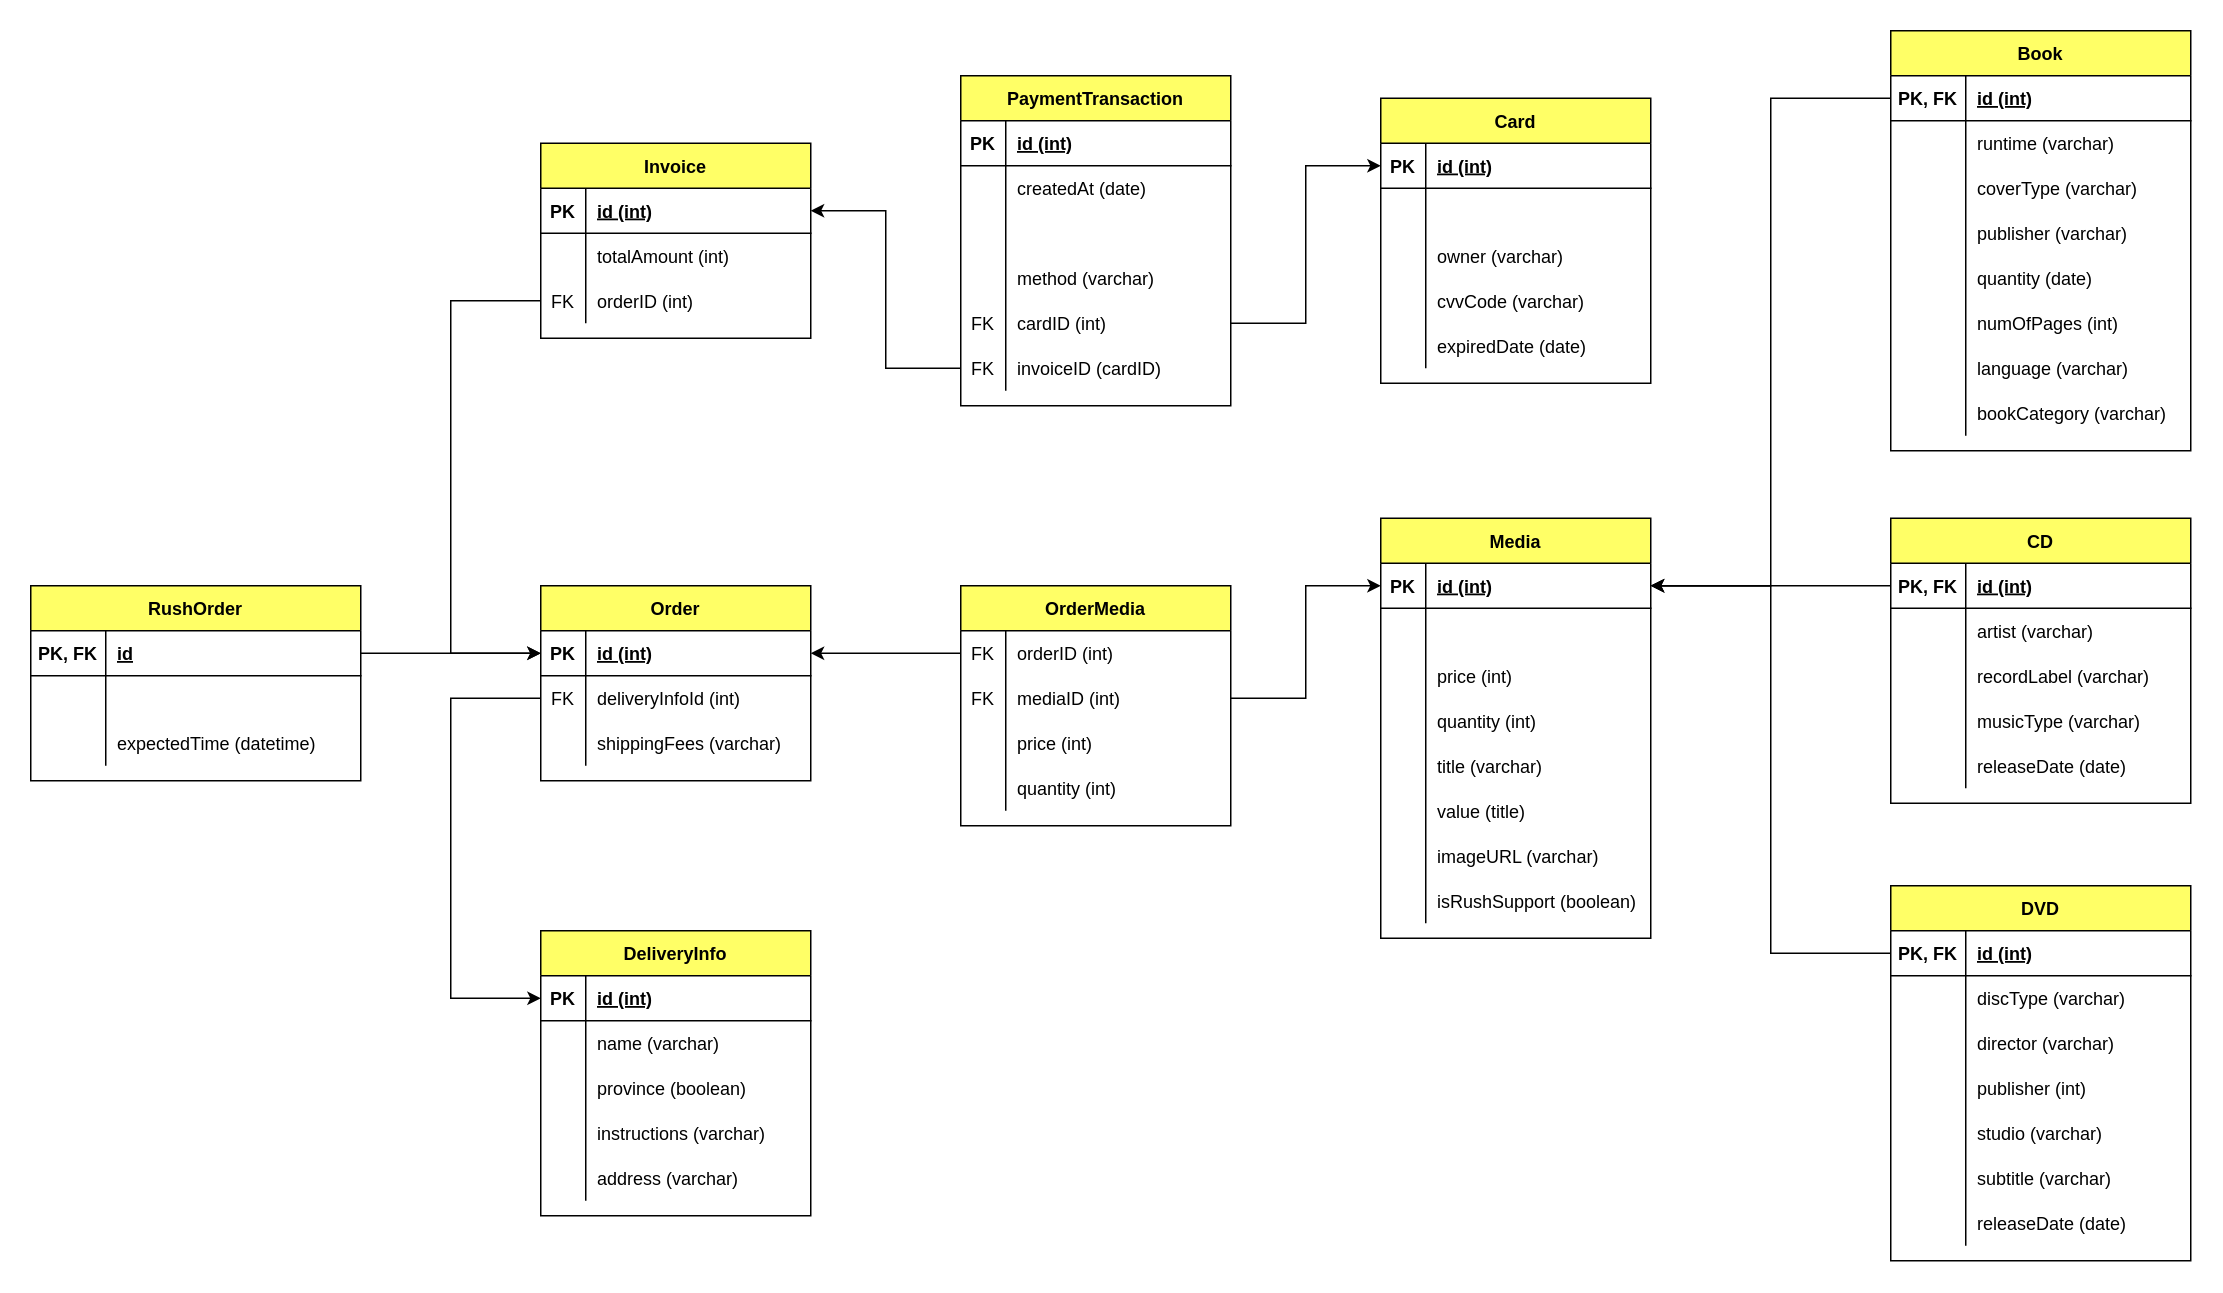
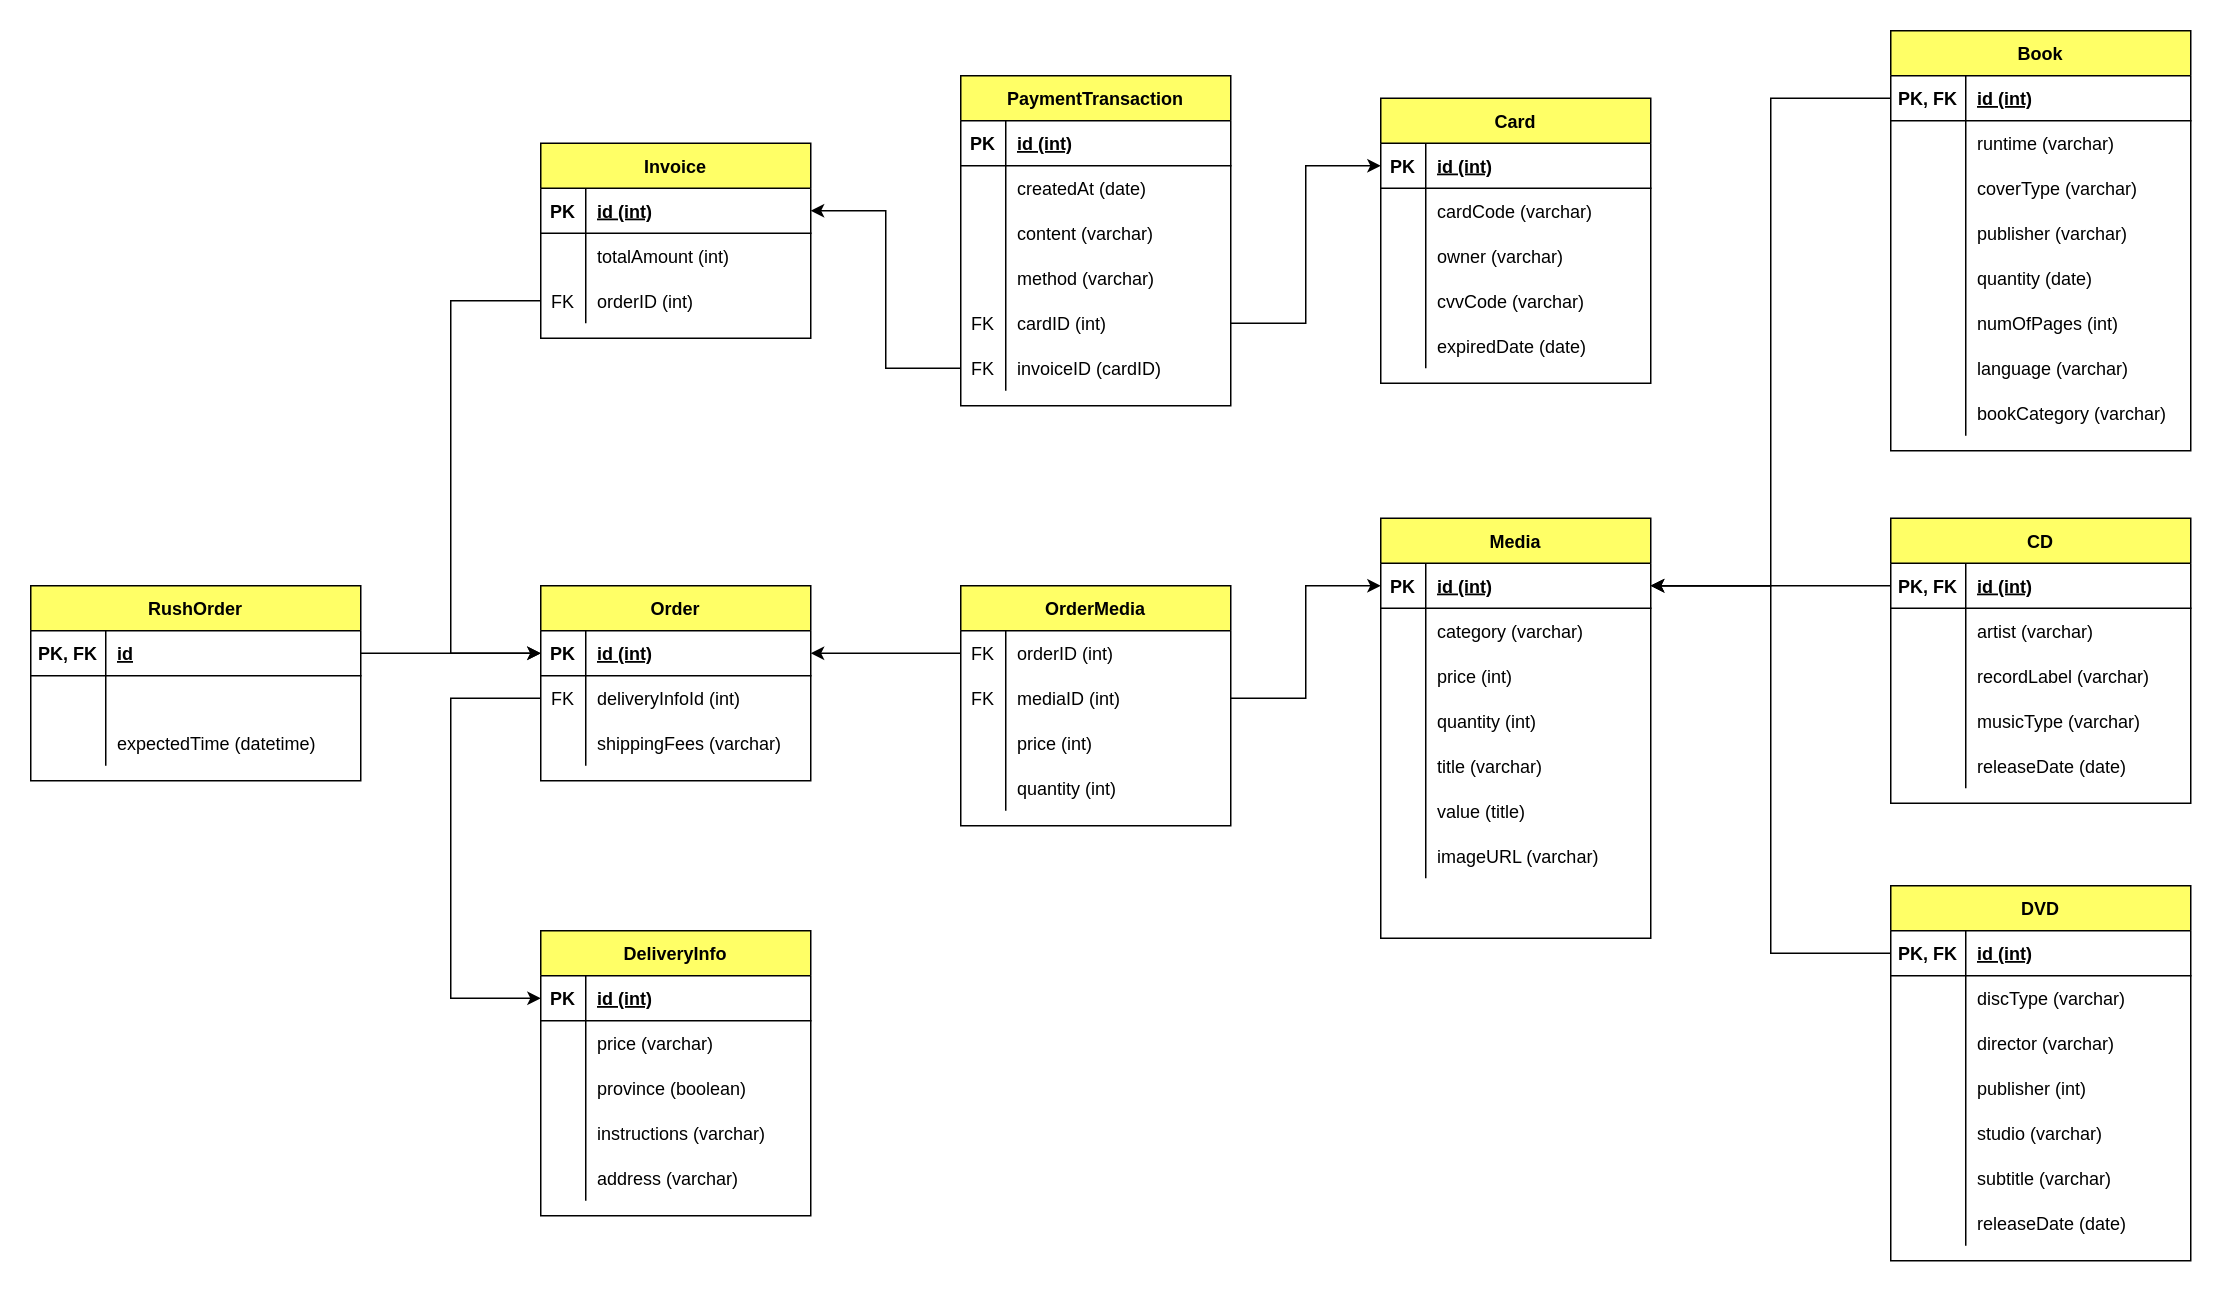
none -> (1538, 211)
none -> (1118, 233)
none -> (1538, 631)
(1538, 901) -> none
(665, 1044) -> (668, 1044)
